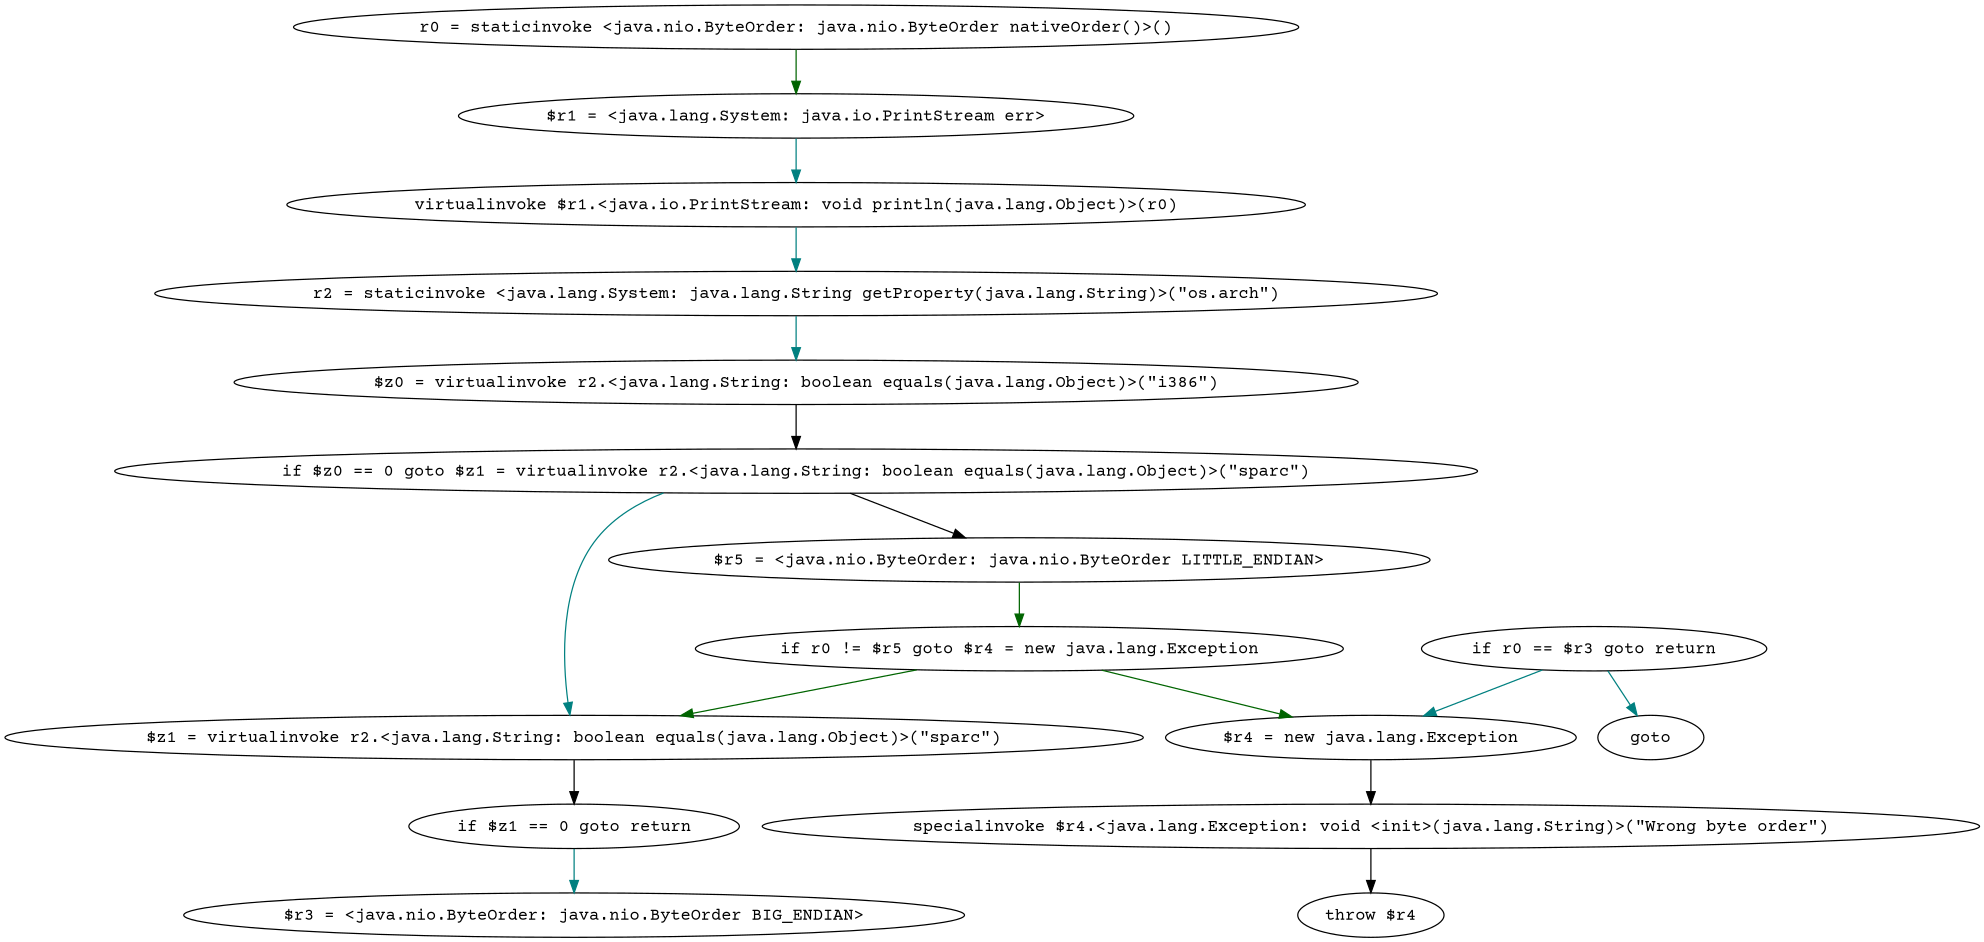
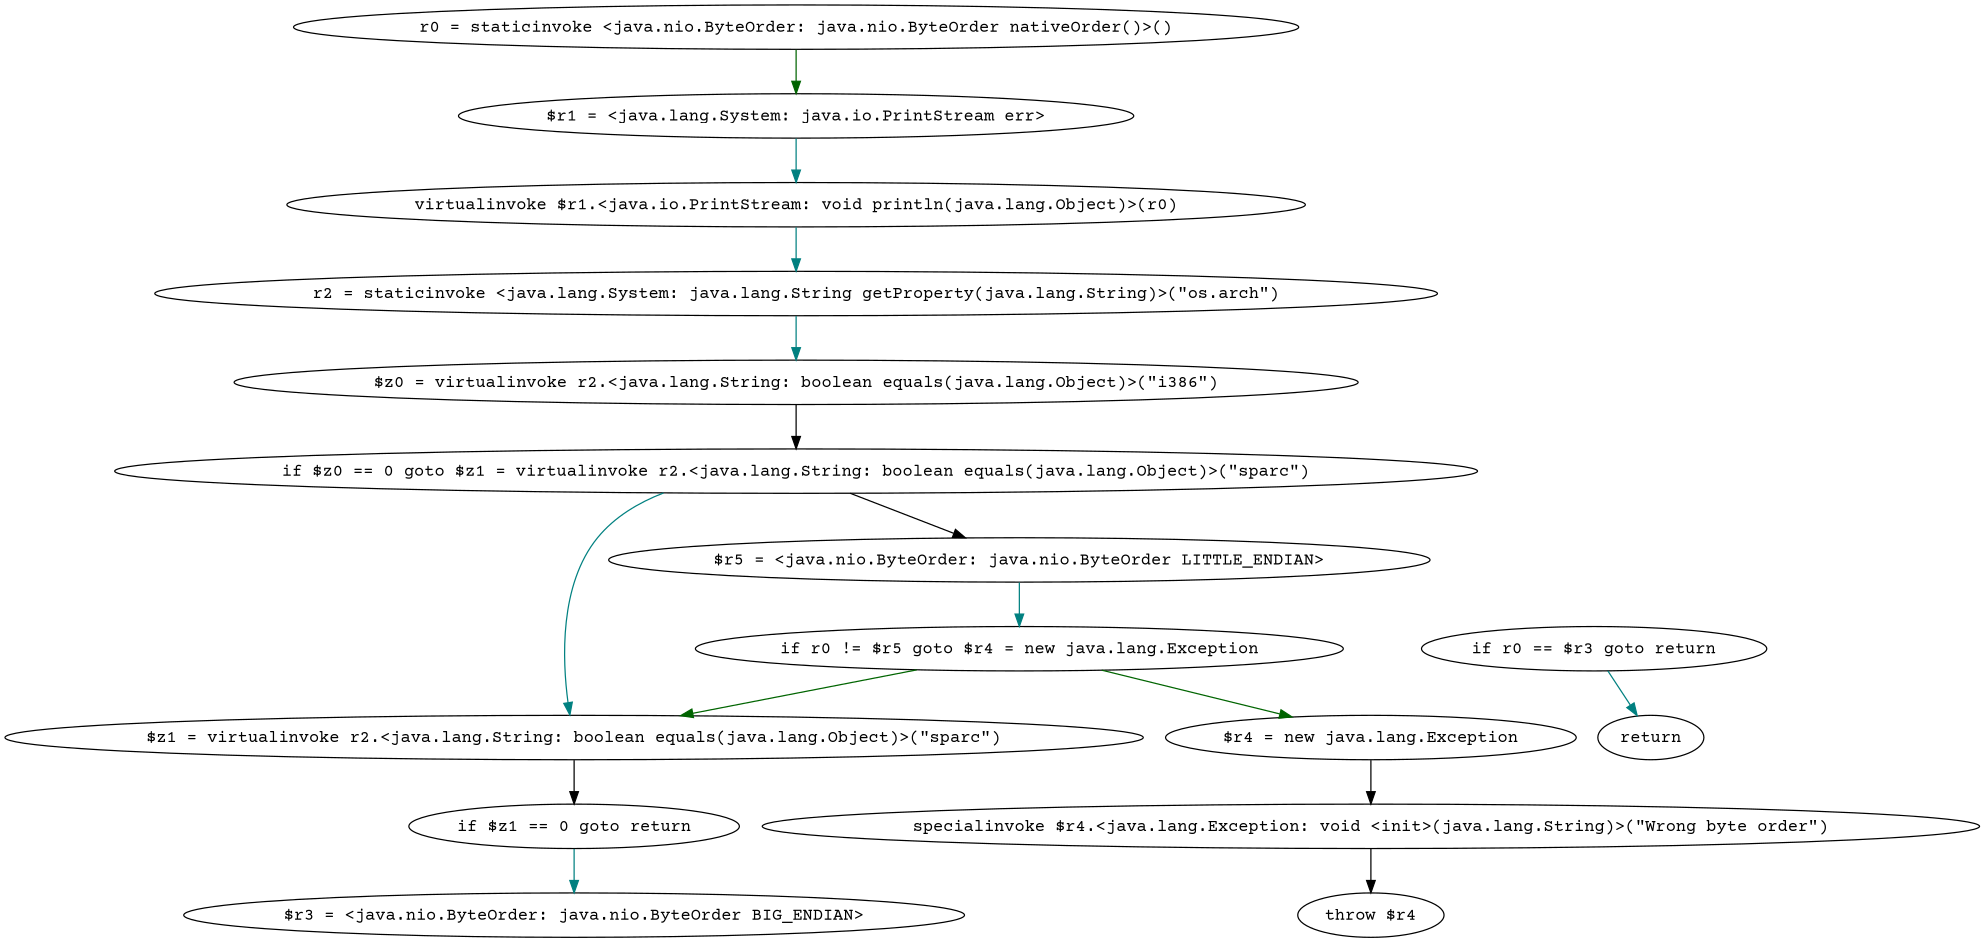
(1019, 598) -> (1019, 598)
(1489, 691) -> none
(1651, 738) -> (1651, 738)
